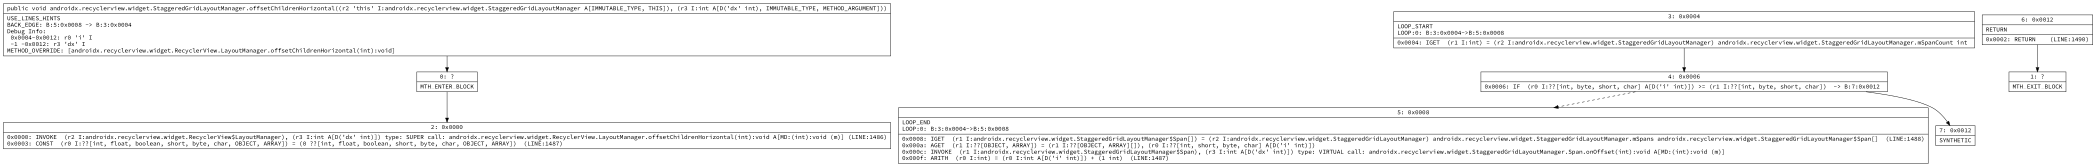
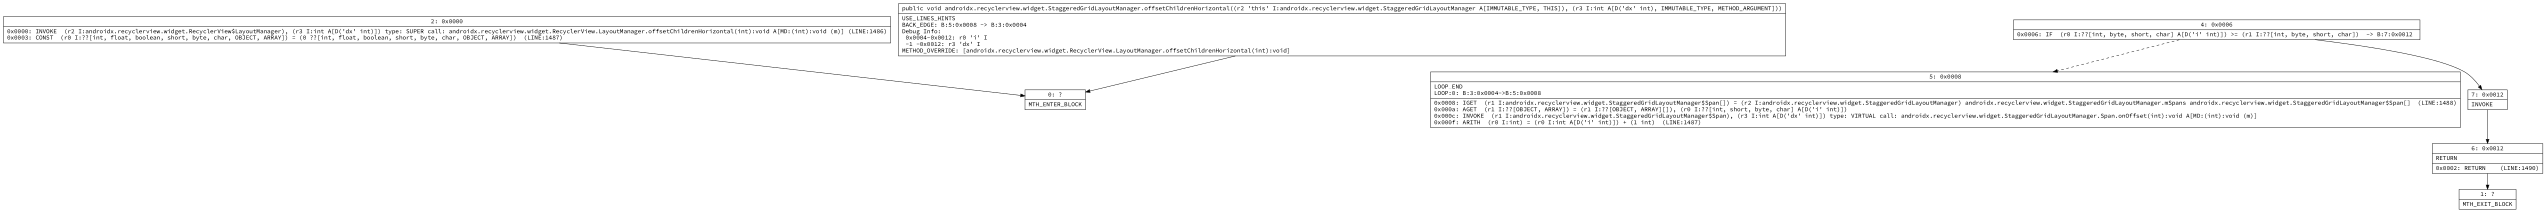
(1684, 30) -> none
(447, 105) -> (790, 69)
none -> (2488, 124)
(1955, 140) -> (2482, 105)
